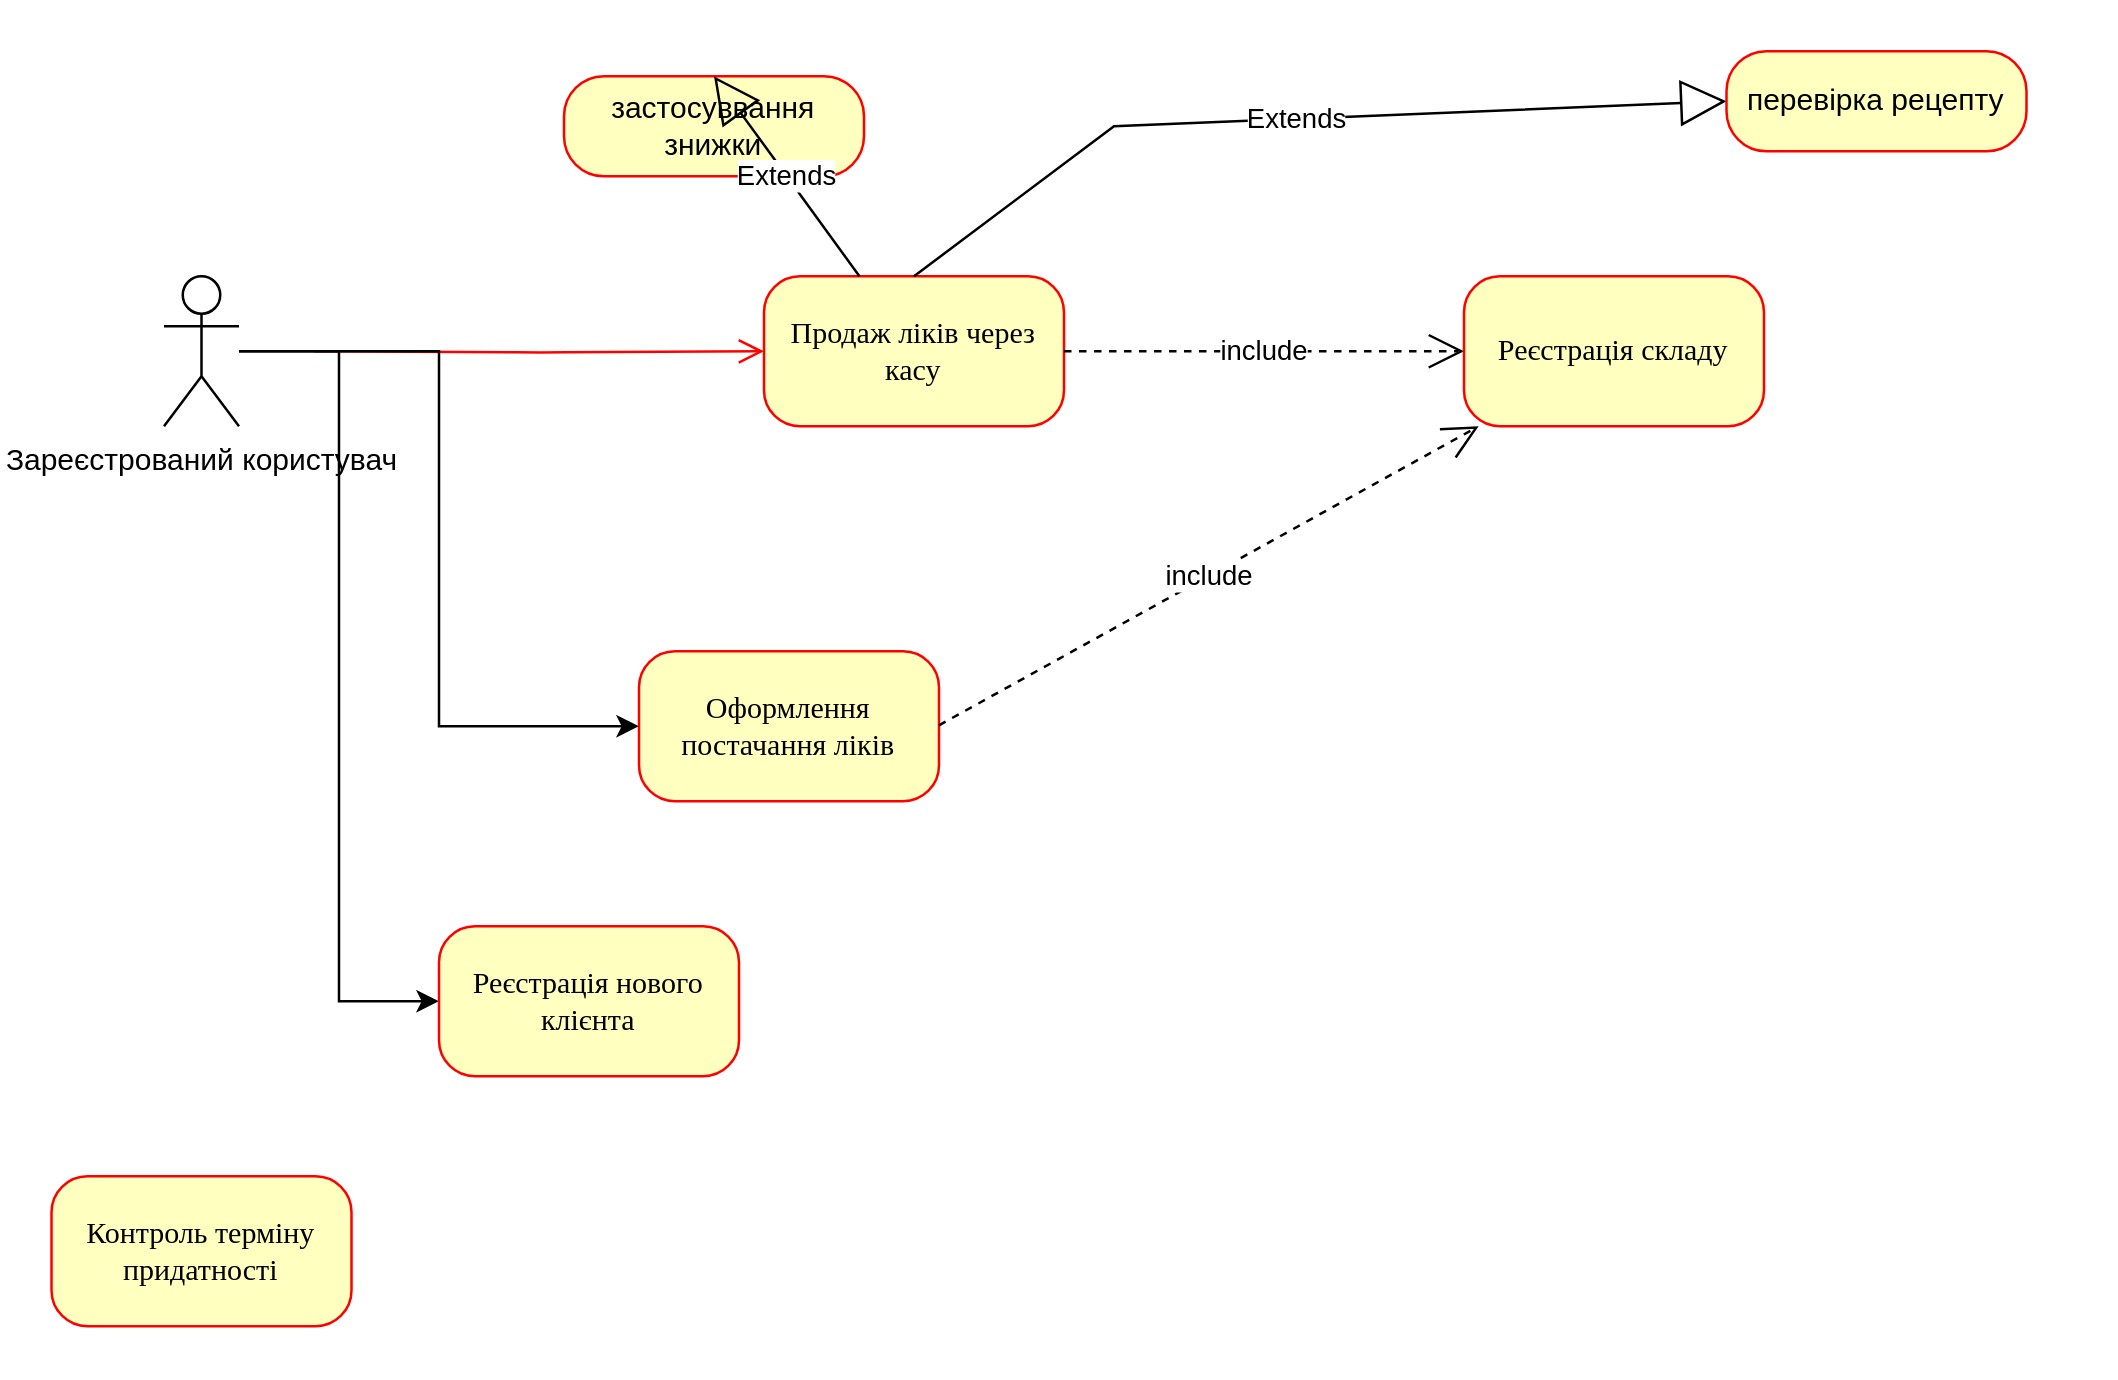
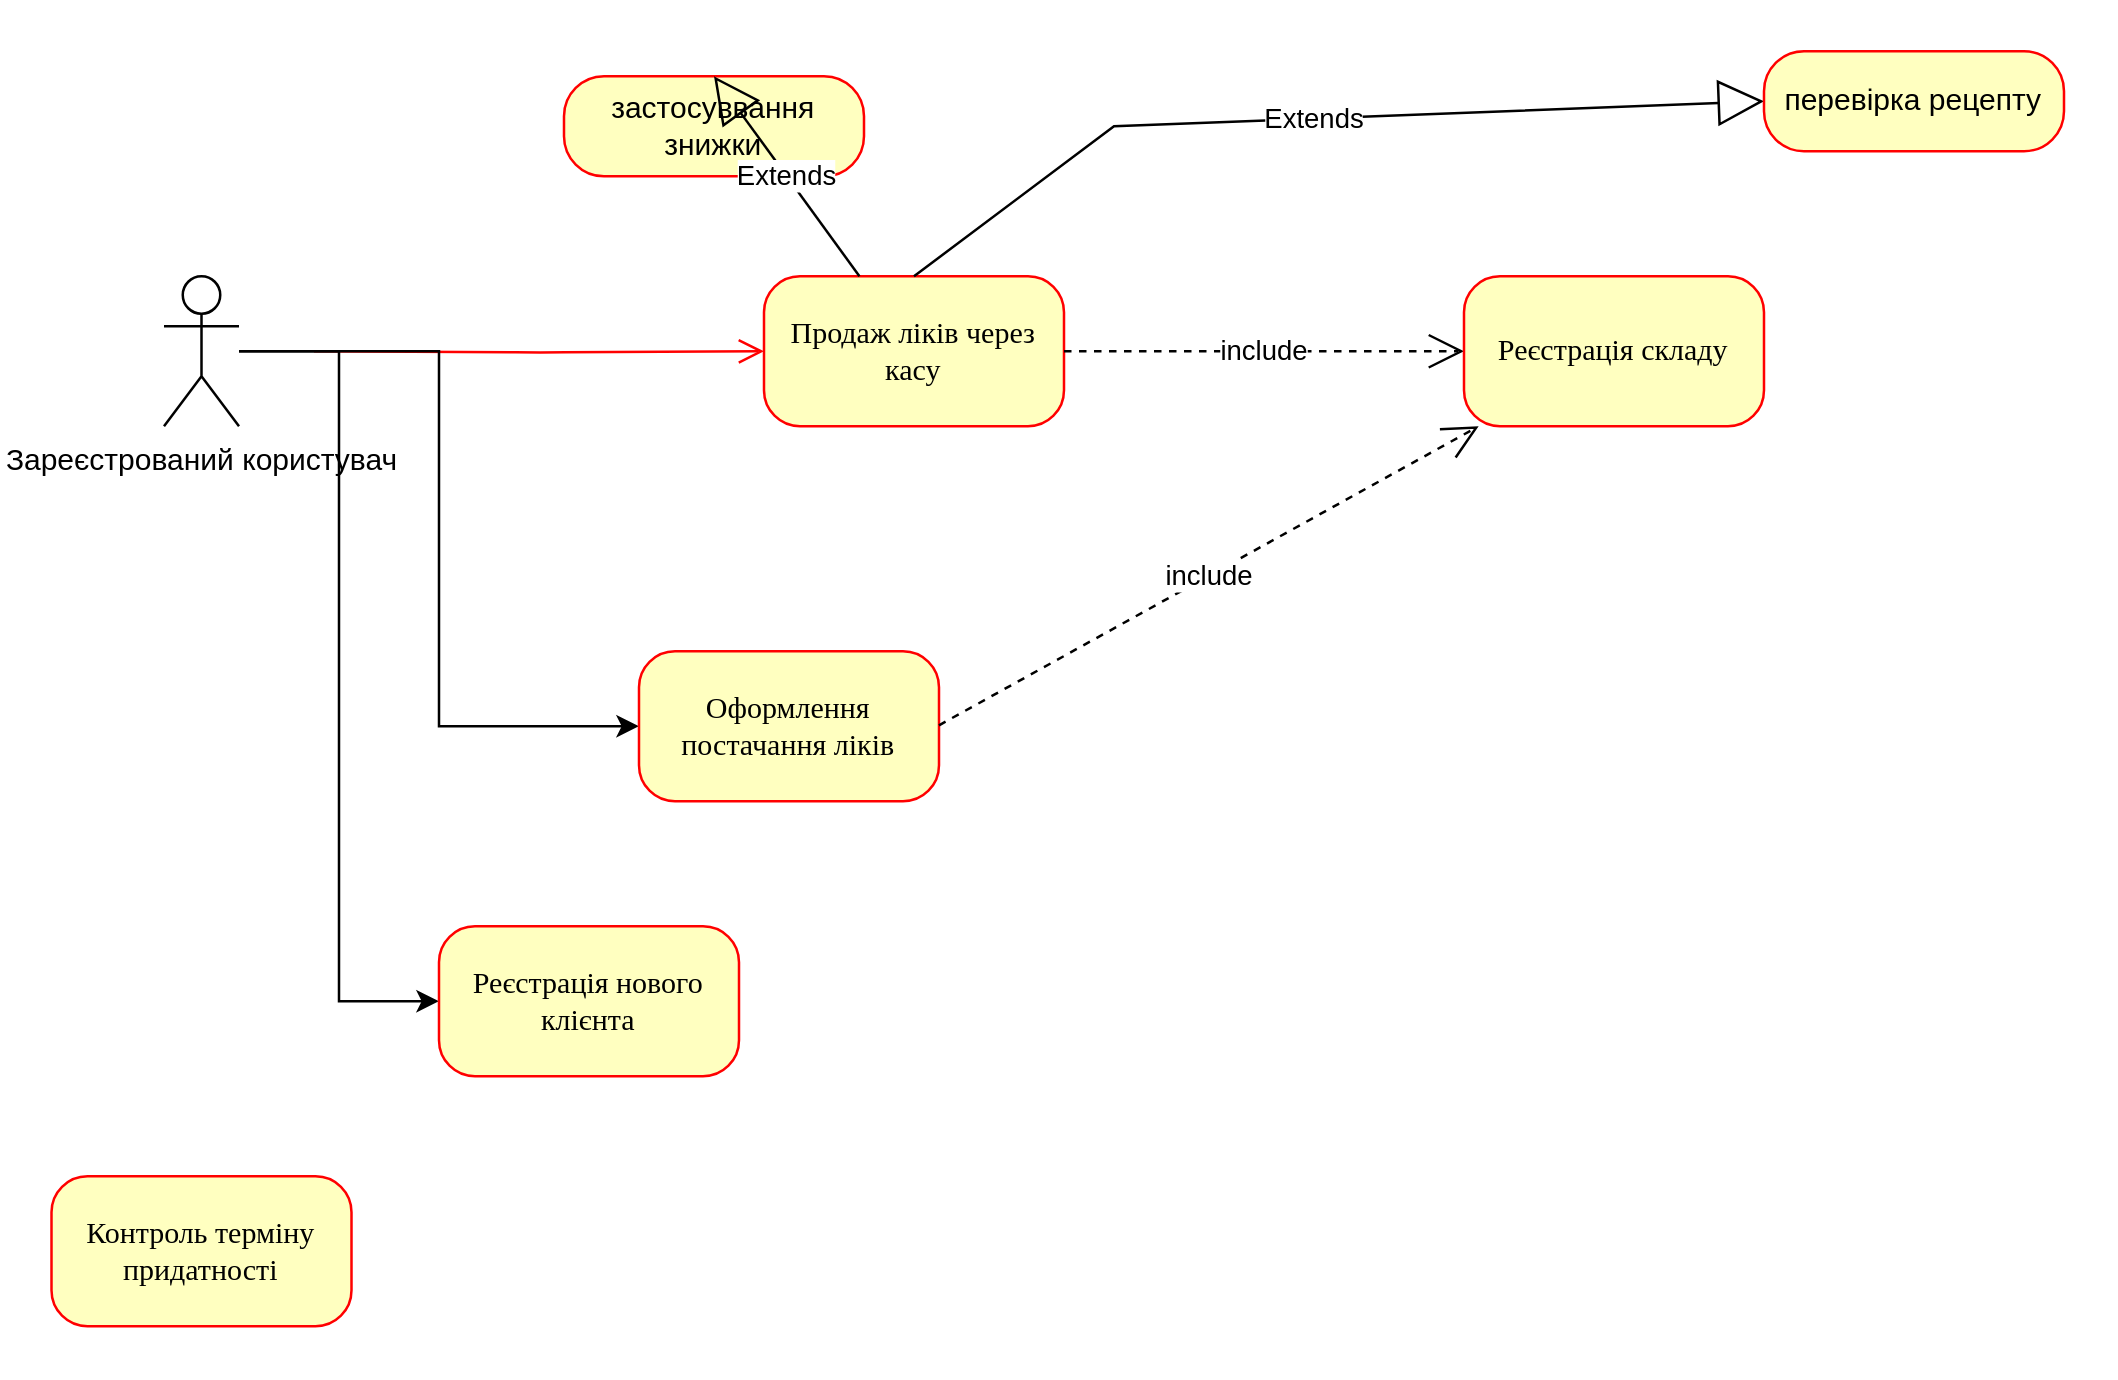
(1876, 101) -> (1914, 101)
